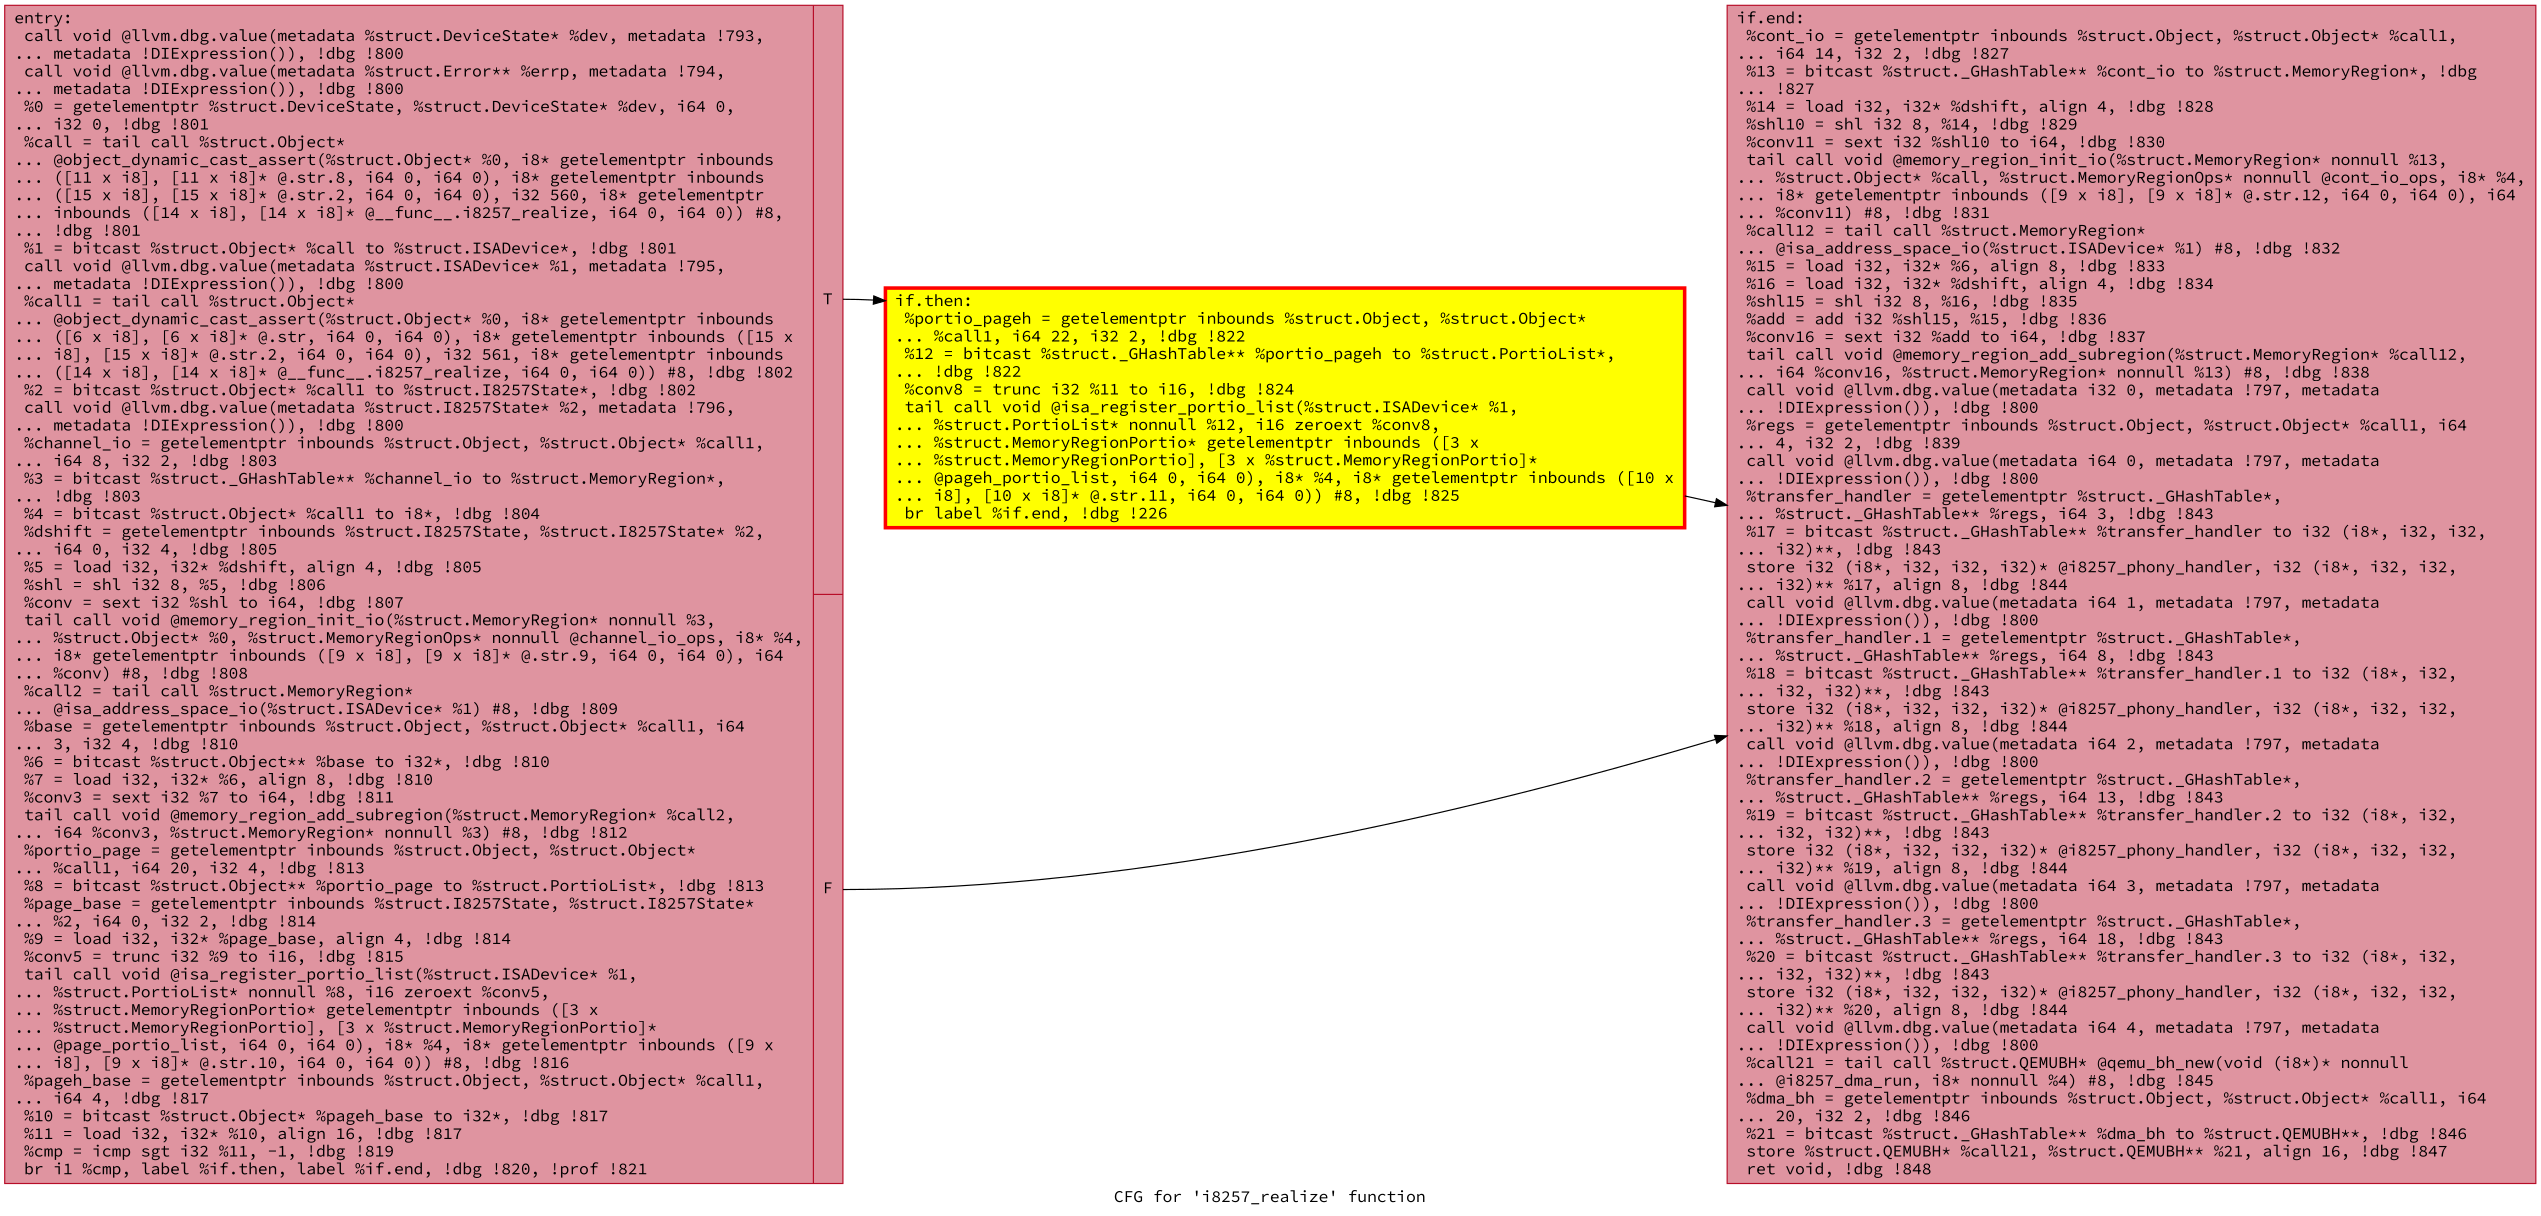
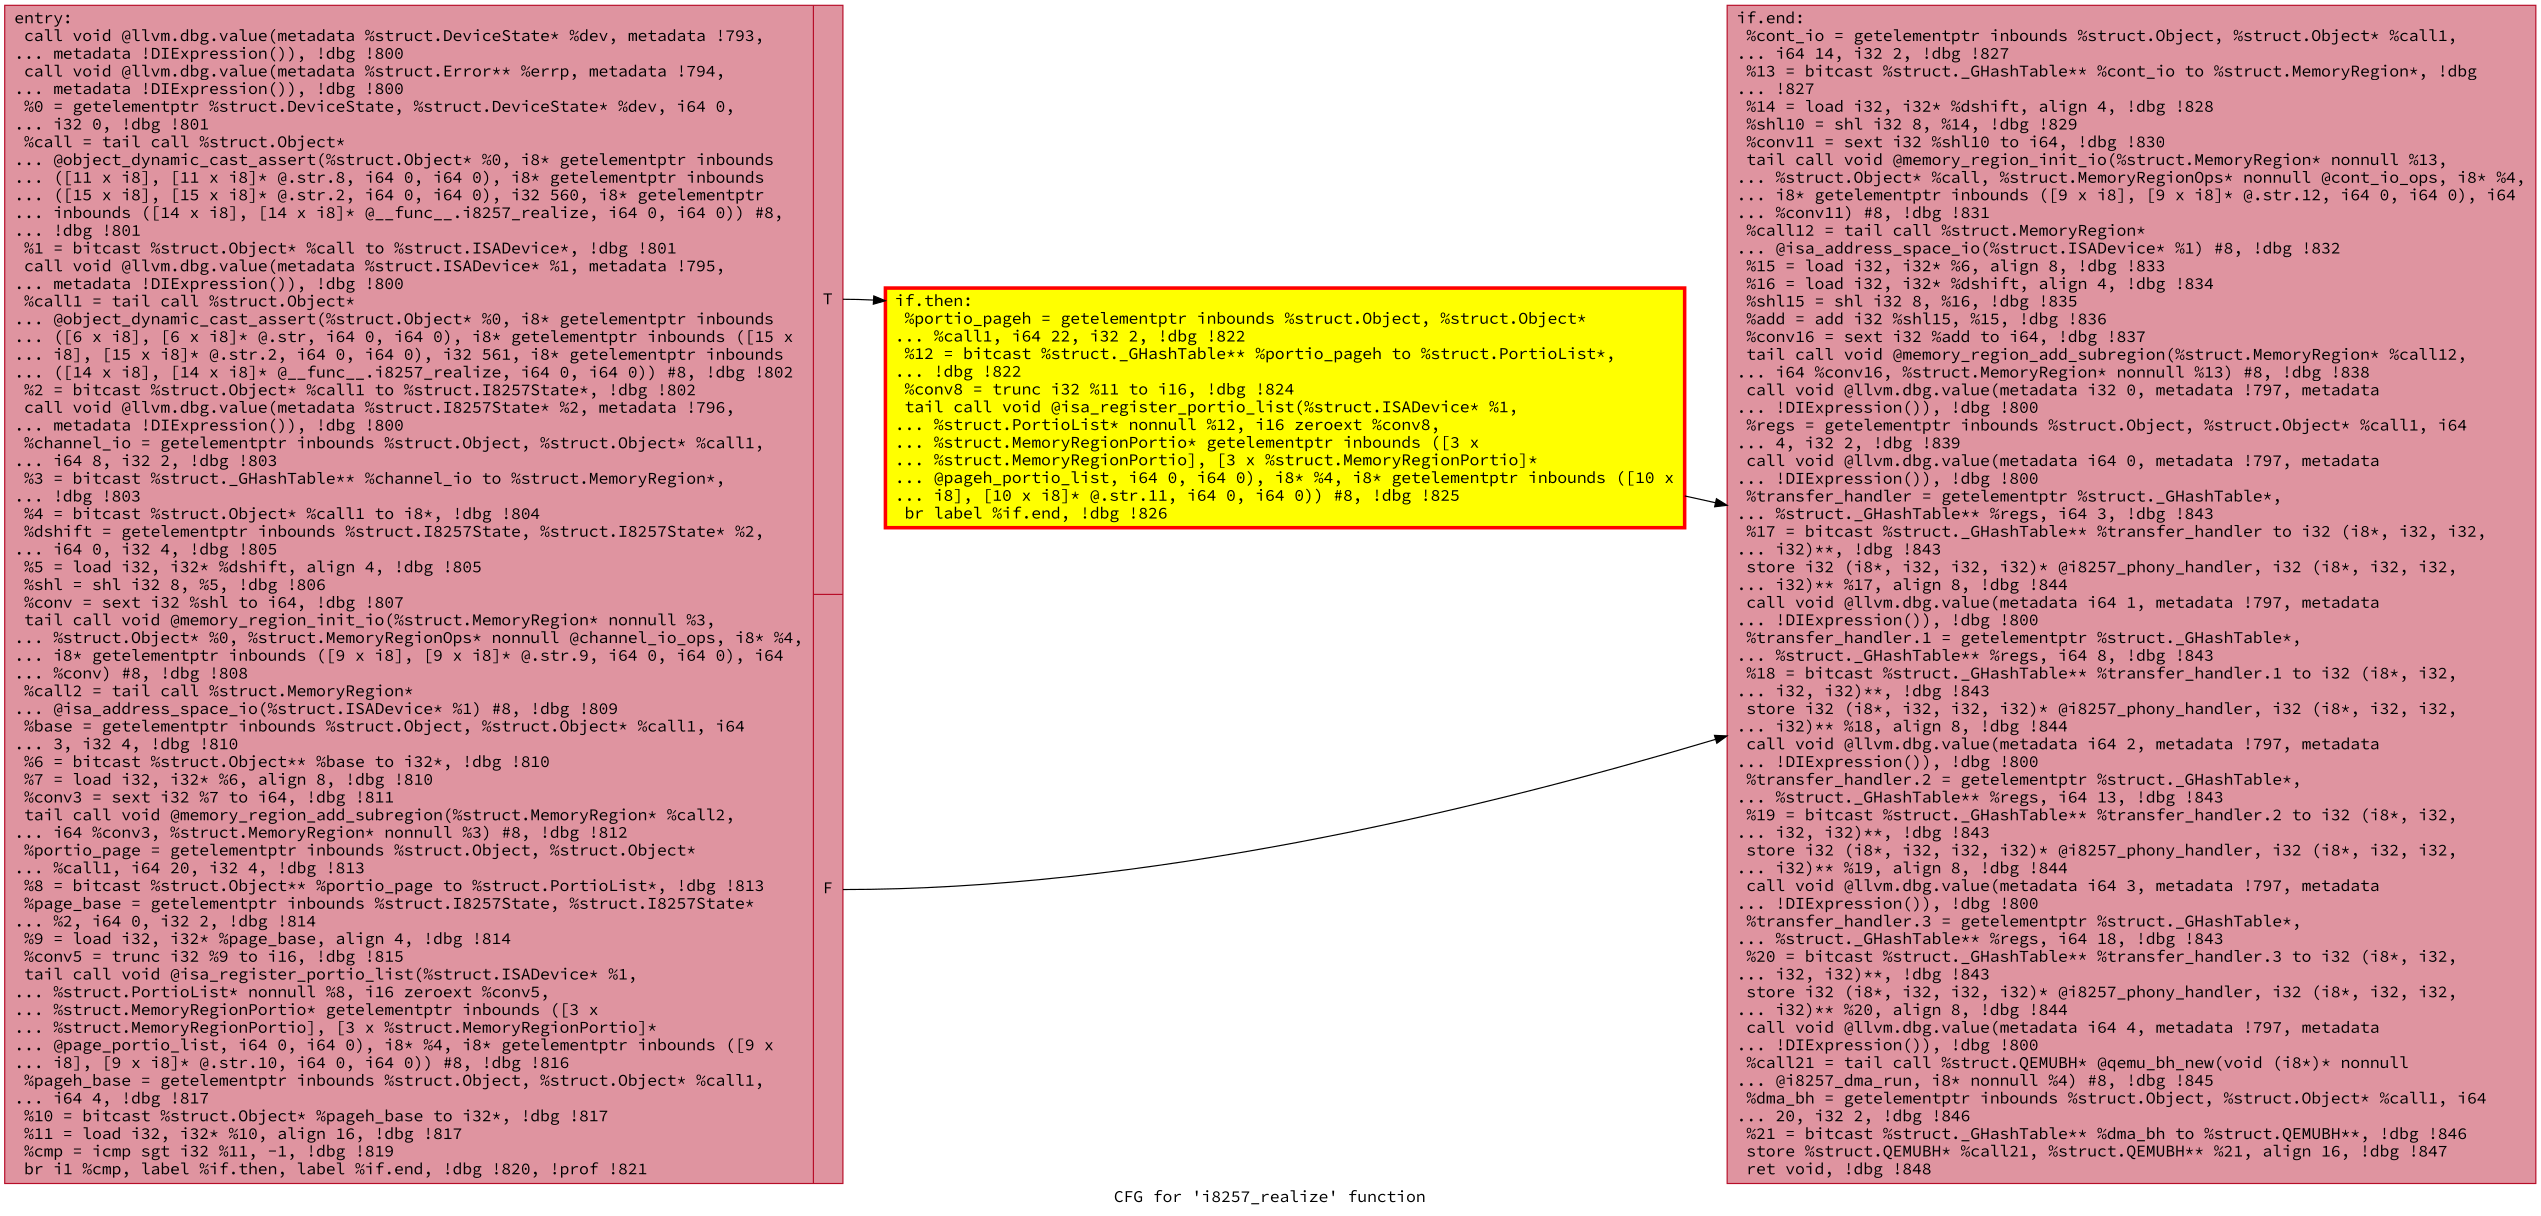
(1032, 514) -> (1032, 514)
